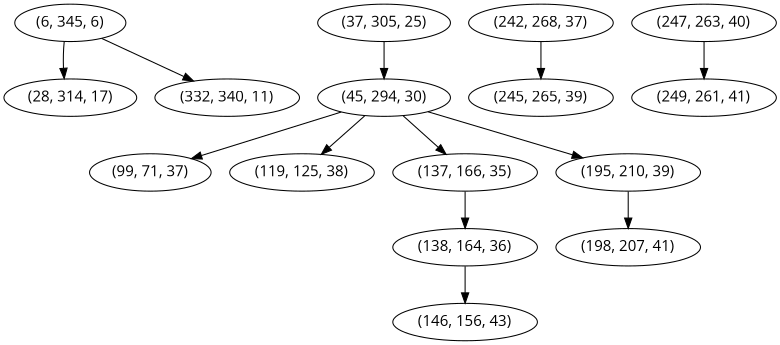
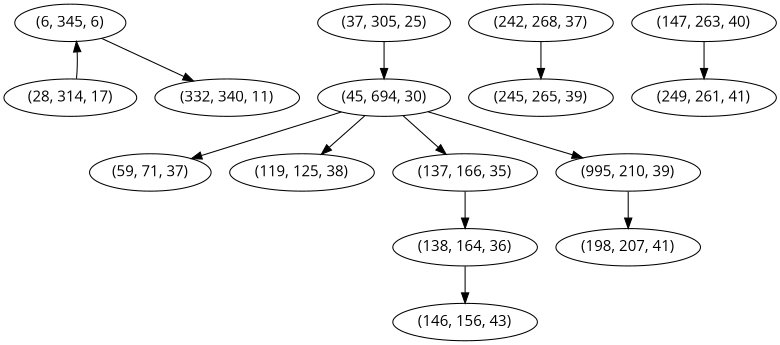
(704, 23) -> (704, 23)
(63, 55) -> (77, 65)
(384, 98) -> (384, 98)
(150, 172) -> (150, 172)
(628, 172) -> (628, 172)
